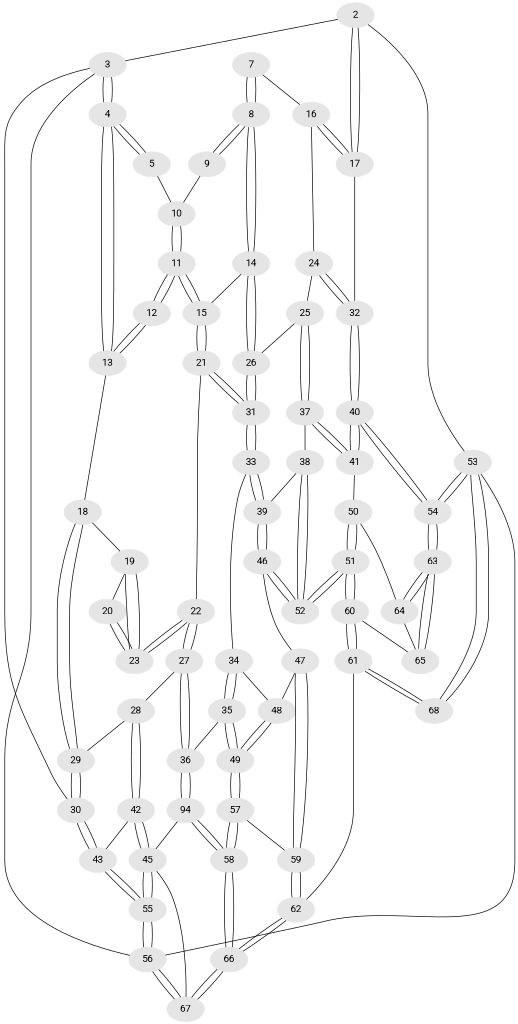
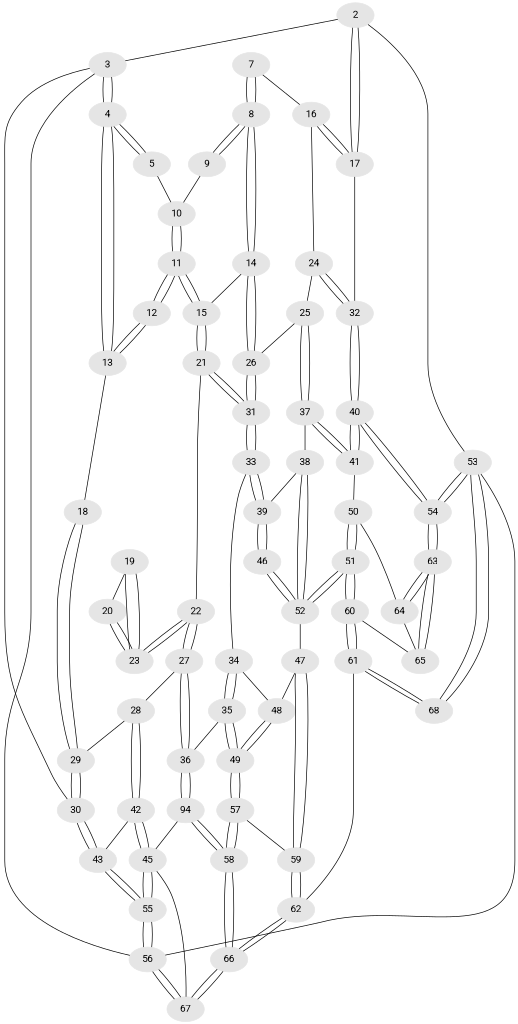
(106, 537) -> none
(272, 614) -> (300, 637)
